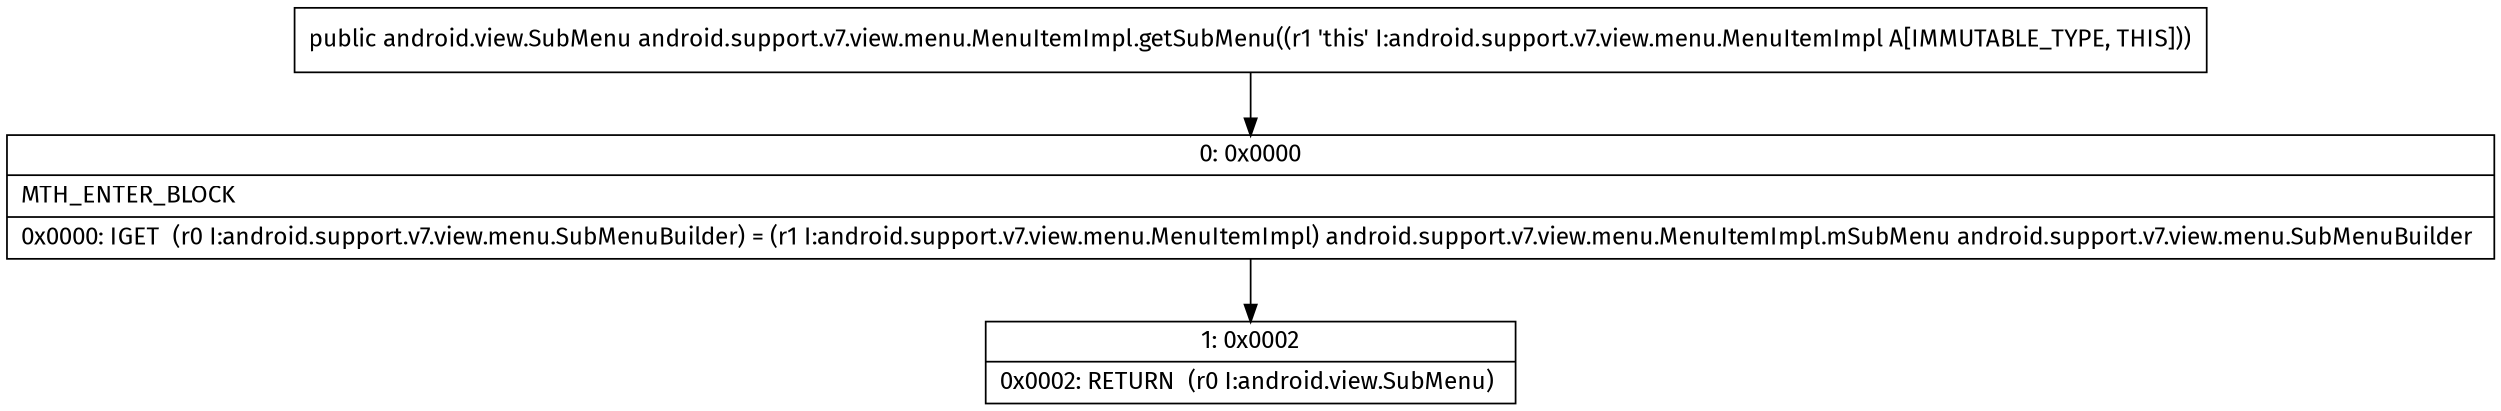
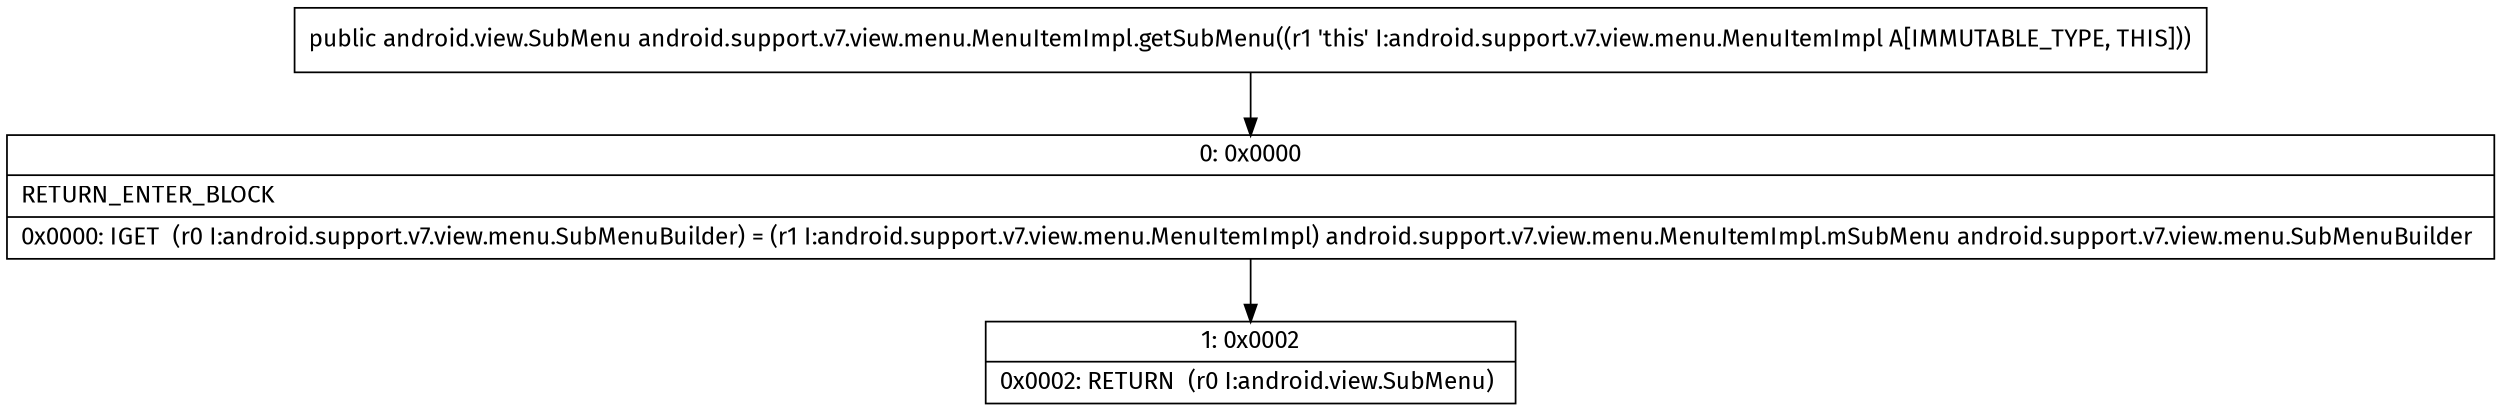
(129, 195) -> (148, 195)
